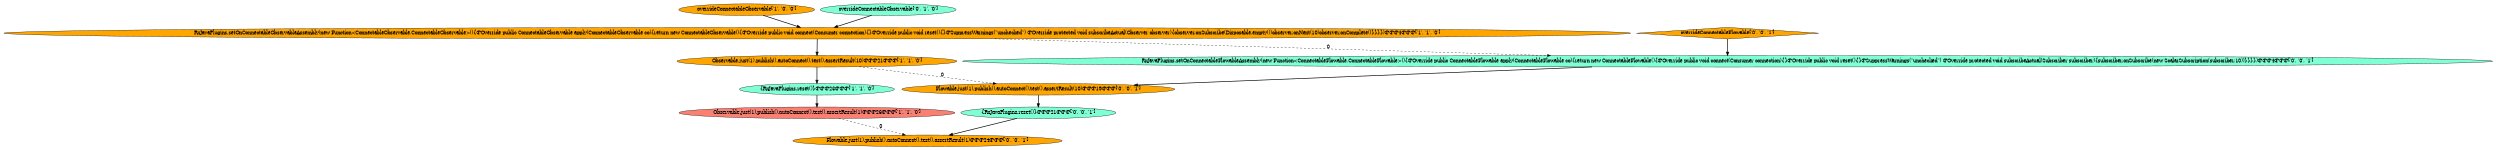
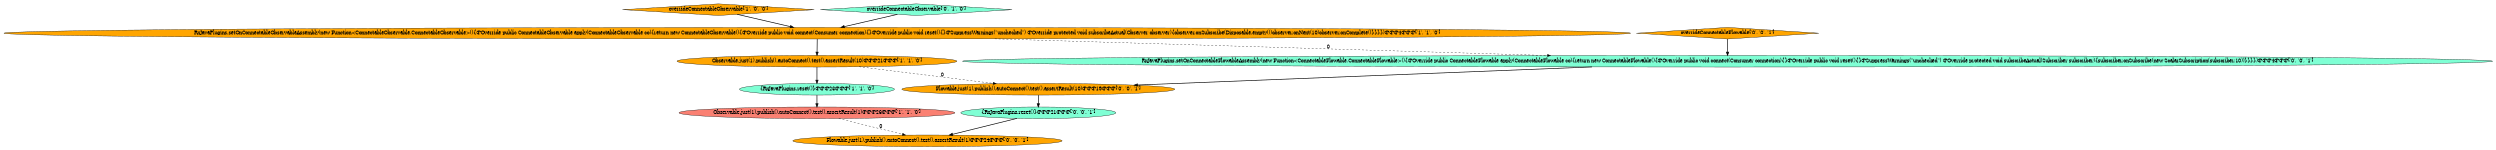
(747, 10) -> (718, 10)
(888, 10) -> (916, 10)
